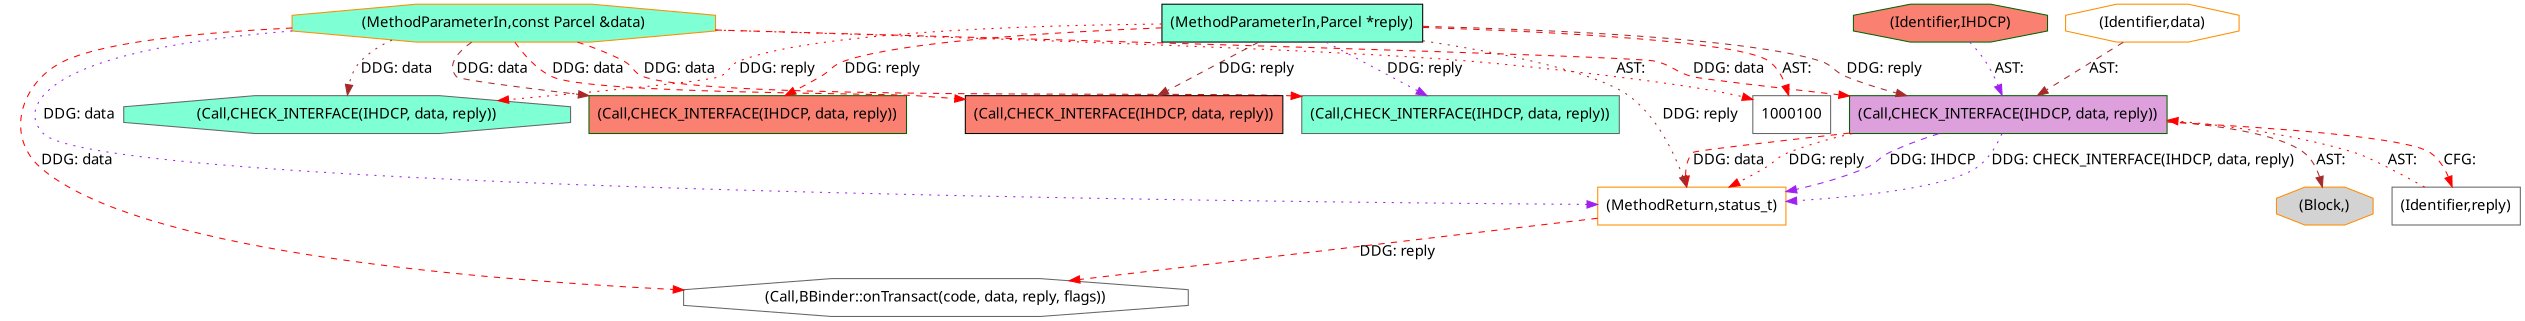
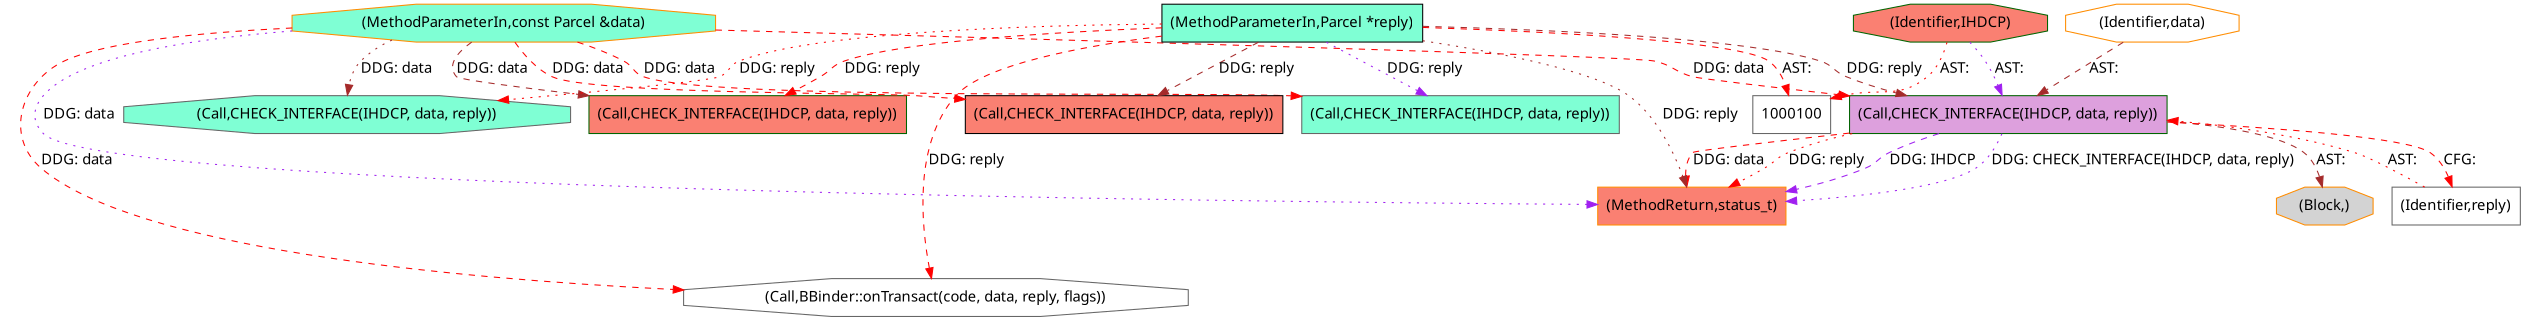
(1436, 59) -> (1906, 89)
(1692, 206) -> (1692, 206)
(1339, 249) -> (970, 84)
